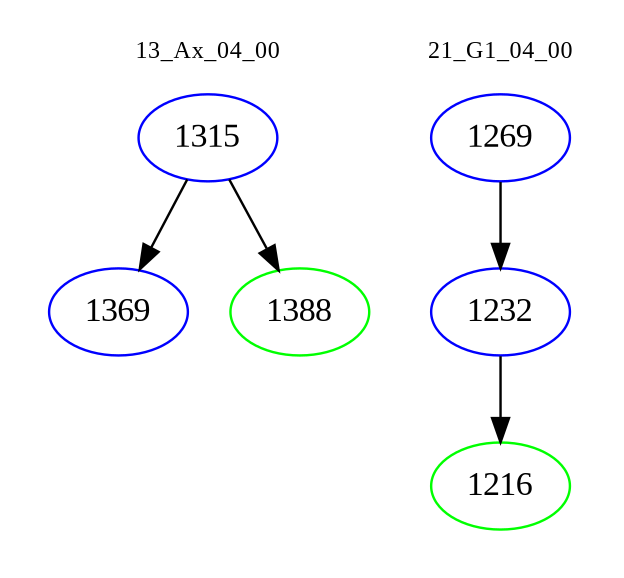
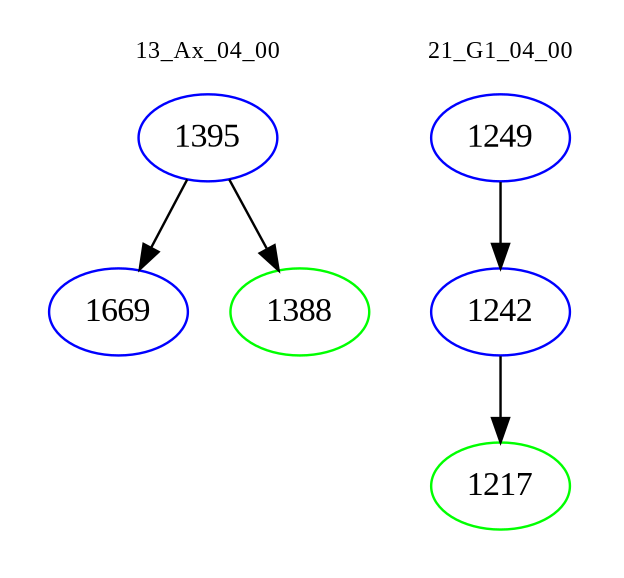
(208, 138) -> (208, 138)
(501, 138) -> (501, 138)
(118, 312) -> (118, 312)
(501, 312) -> (501, 312)
(501, 486) -> (501, 486)
